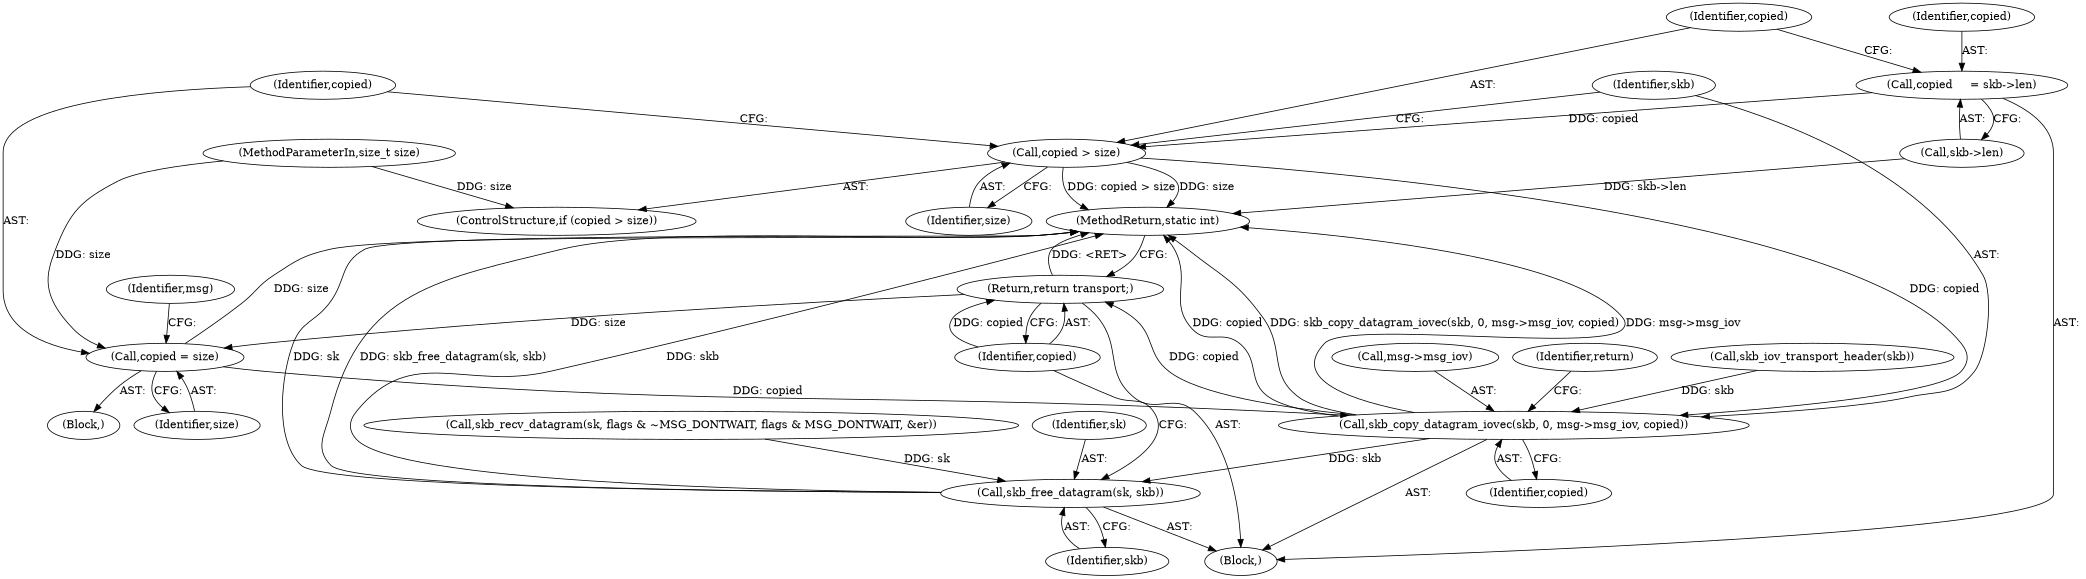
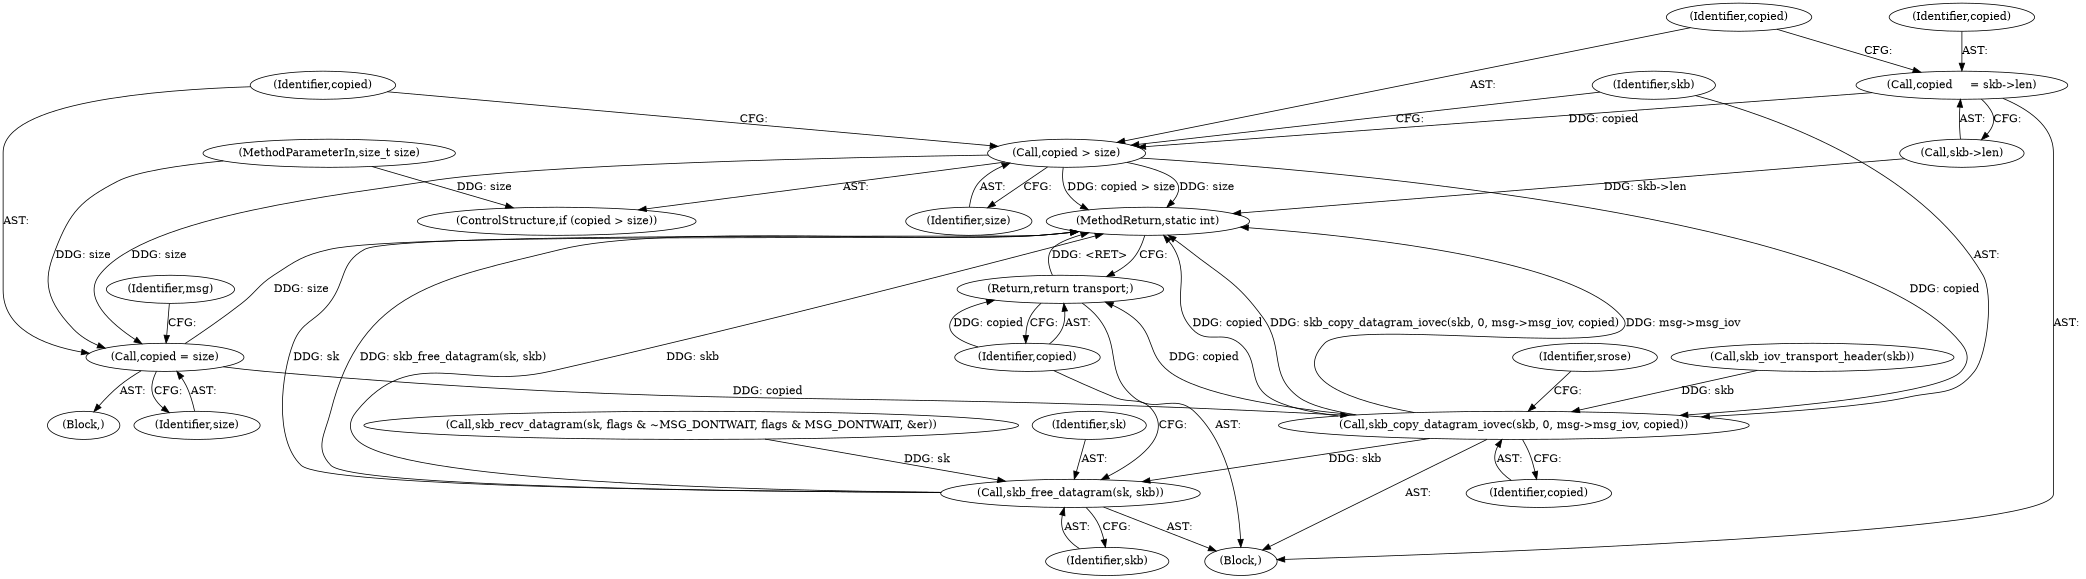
(598, 316) -> (494, 174)
(1415, 357) -> none
(1585, 357) -> (1585, 357)
